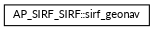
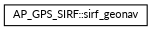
(77, 15) -> (76, 15)
